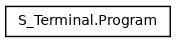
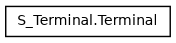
(88, 21) -> (88, 21)
